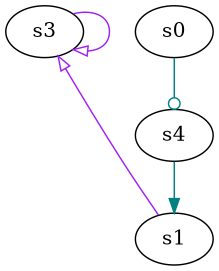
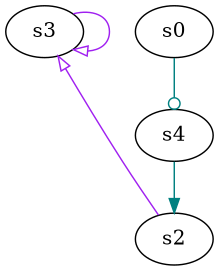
(174, 239) -> (174, 239)
